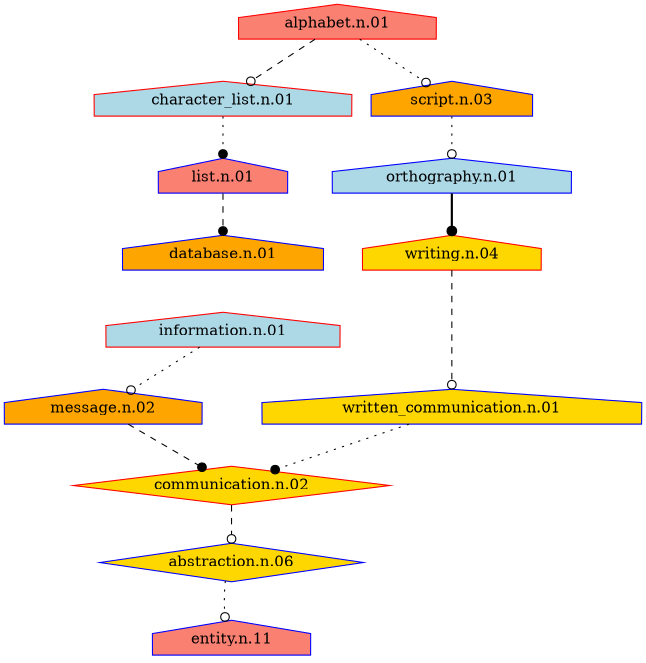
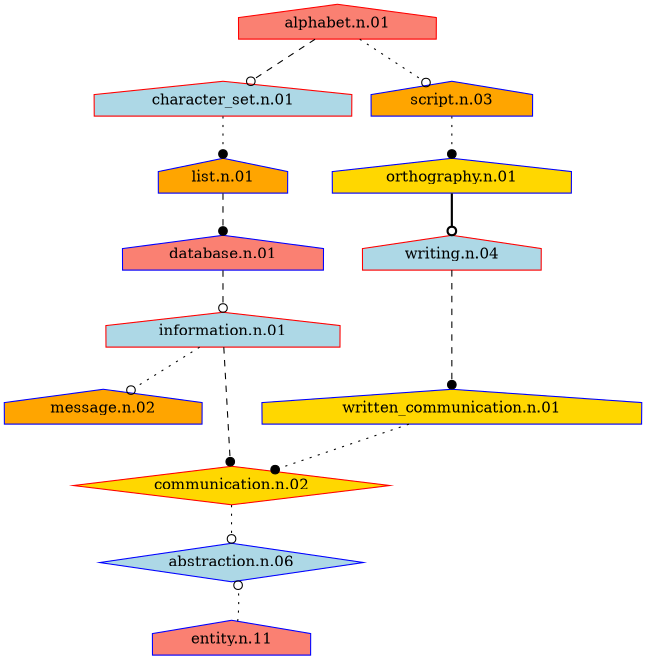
(223, 101) -> (223, 101)
(452, 133) -> (452, 133)
(223, 178) -> (223, 178)
(452, 178) -> (452, 178)
(452, 210) -> (452, 210)
(223, 255) -> (223, 255)
(452, 255) -> (452, 255)
none -> (223, 287)
(452, 325) -> (452, 325)
(163, 445) -> (227, 402)
(232, 520) -> (232, 520)
(232, 563) -> (232, 563)
(224, 597) -> (239, 605)
